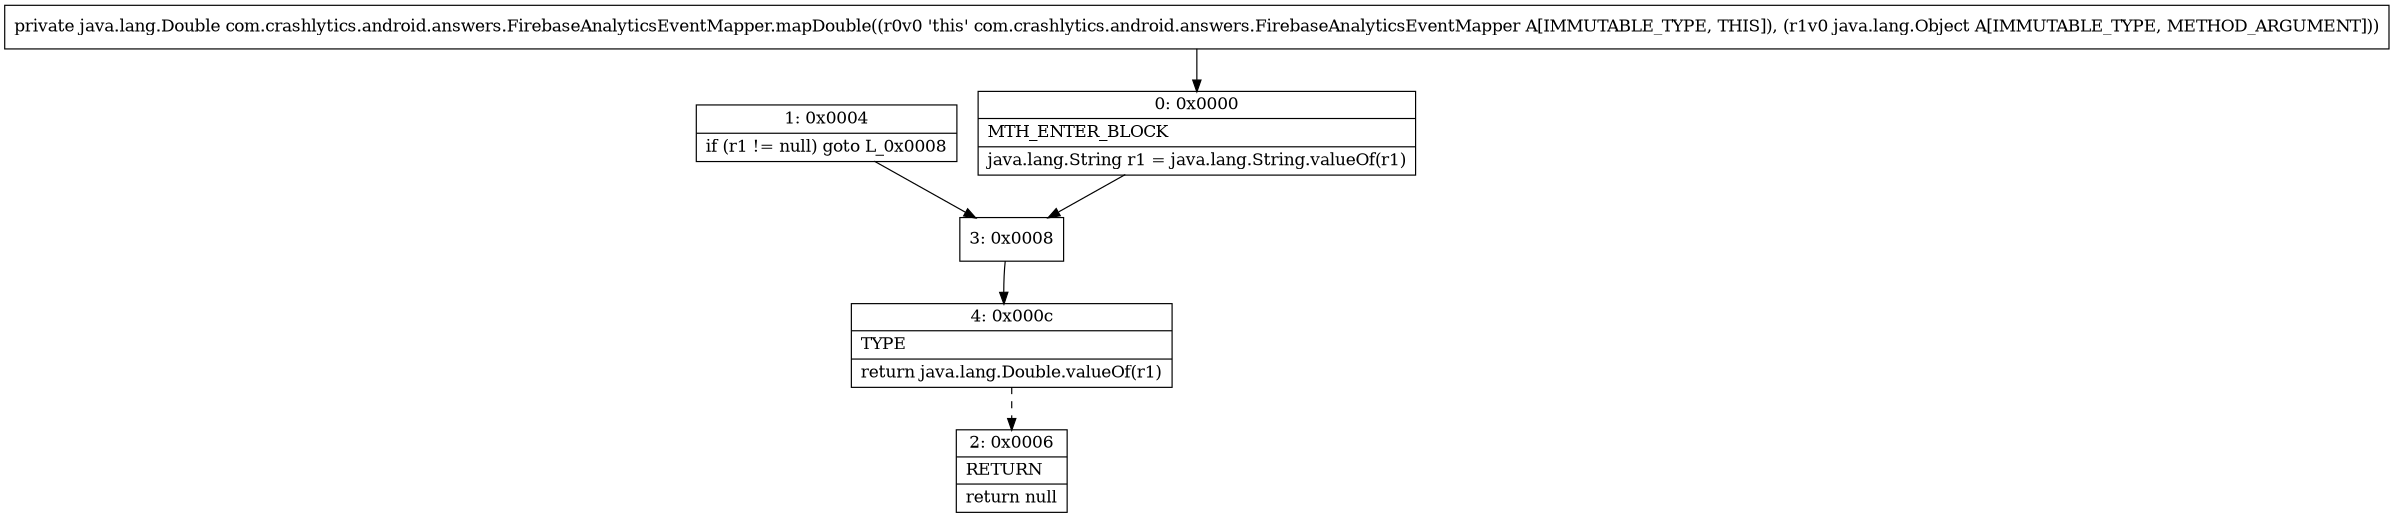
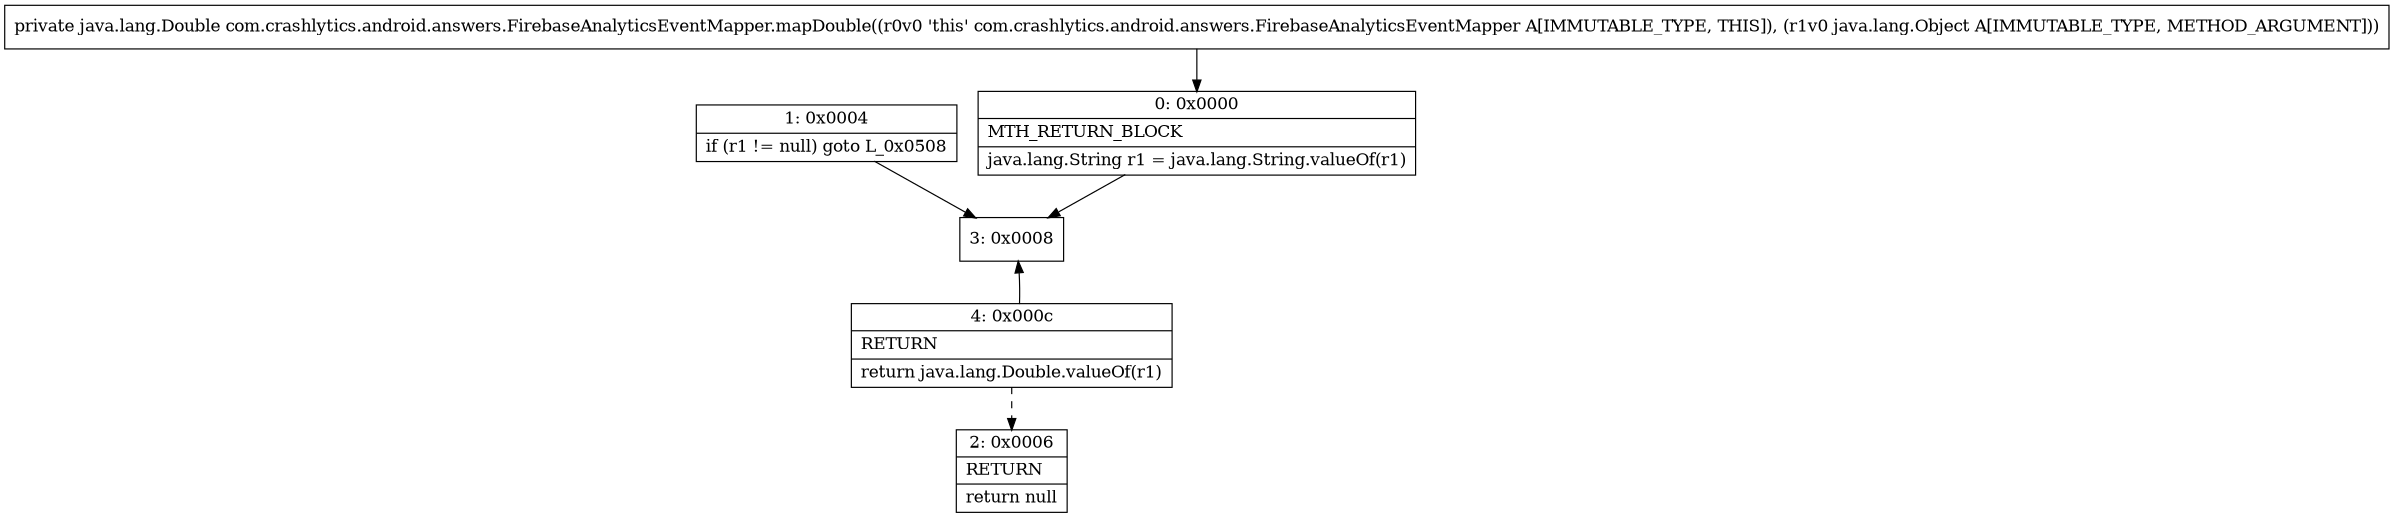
(1078, 132) -> (1085, 132)
(827, 147) -> (827, 147)
(1004, 277) -> (1020, 288)
(884, 344) -> (899, 344)
